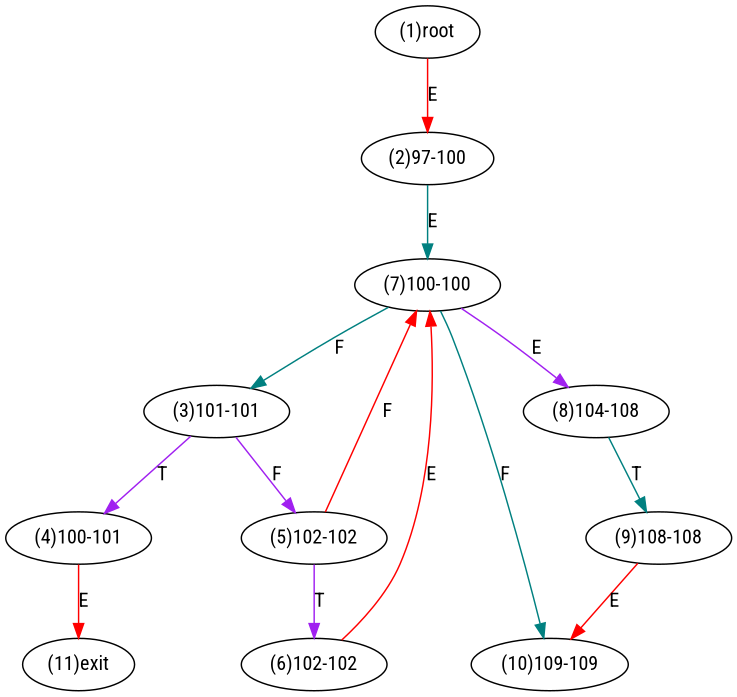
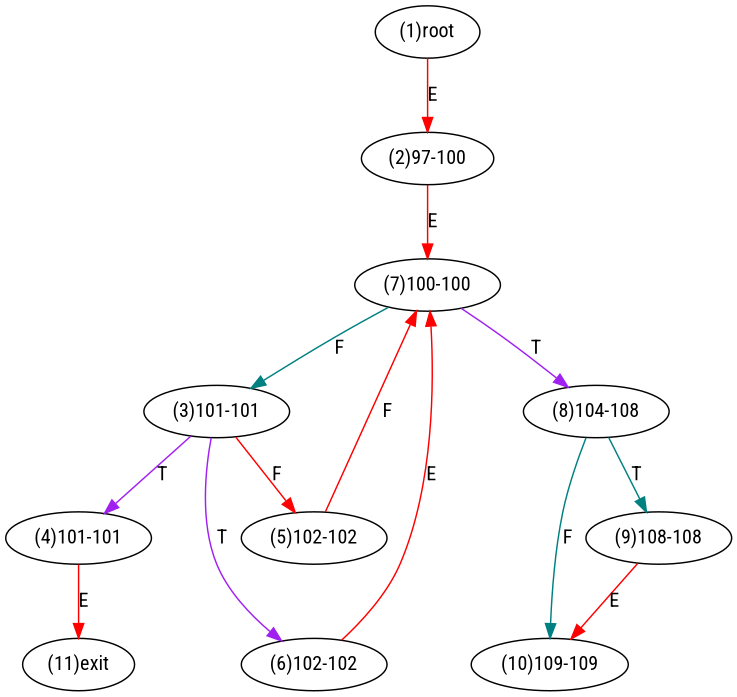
(428, 214) -> (428, 214)
(537, 348) -> (537, 348)
(496, 465) -> (560, 529)
(261, 469) -> (261, 469)
(79, 538) -> (79, 538)
(314, 594) -> (211, 544)
